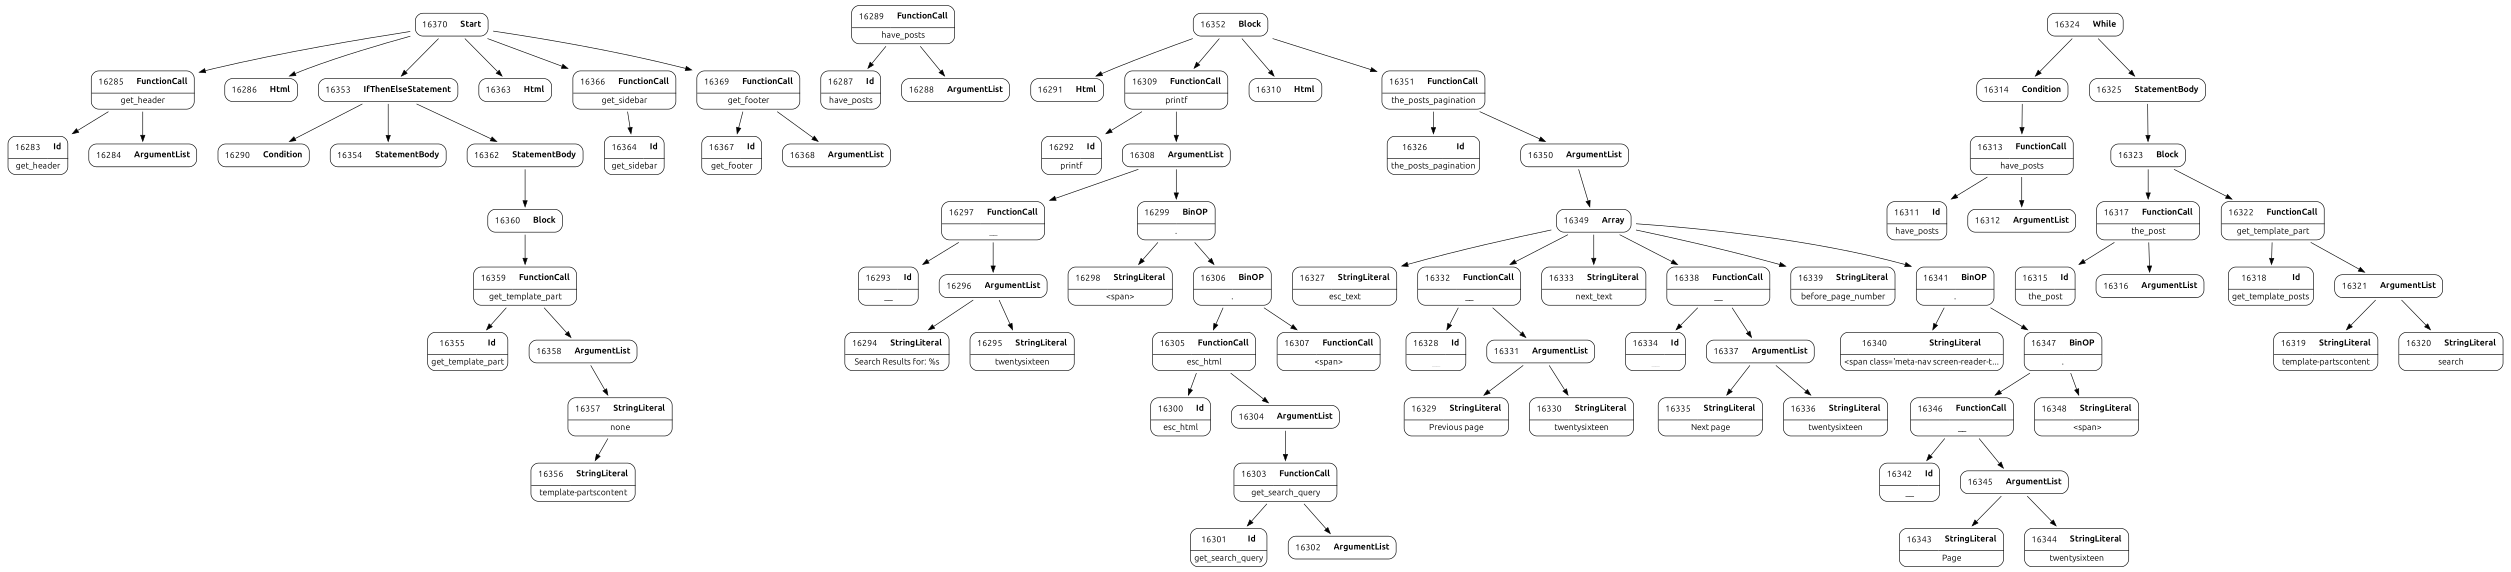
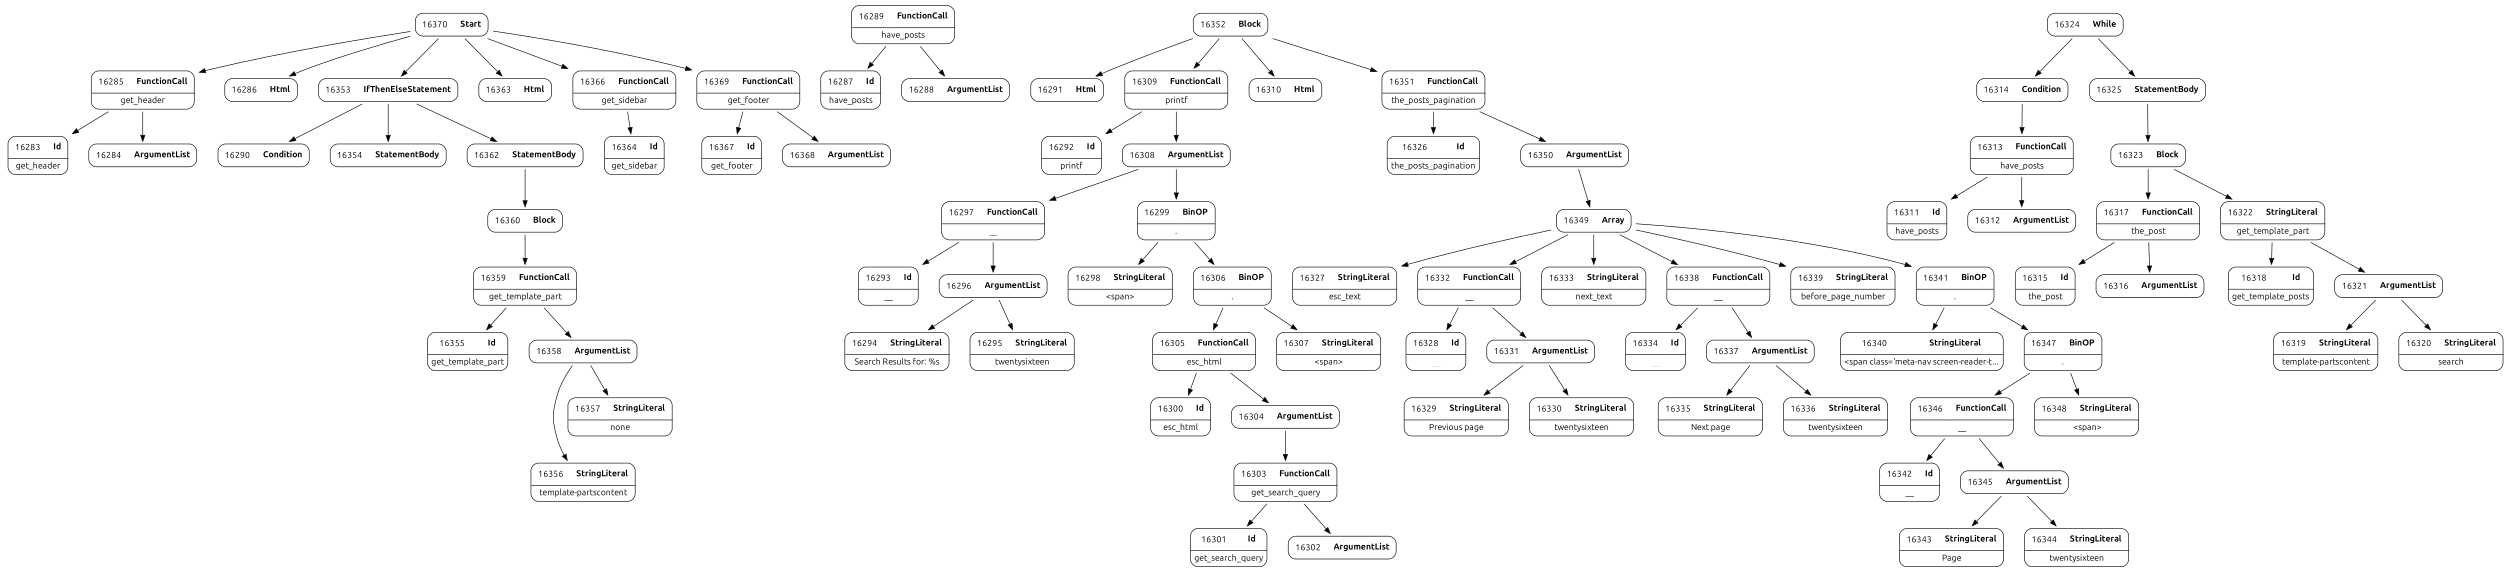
(2292, 212) -> (2292, 212)
(1348, 343) -> (1348, 343)
(603, 447) -> (554, 409)
